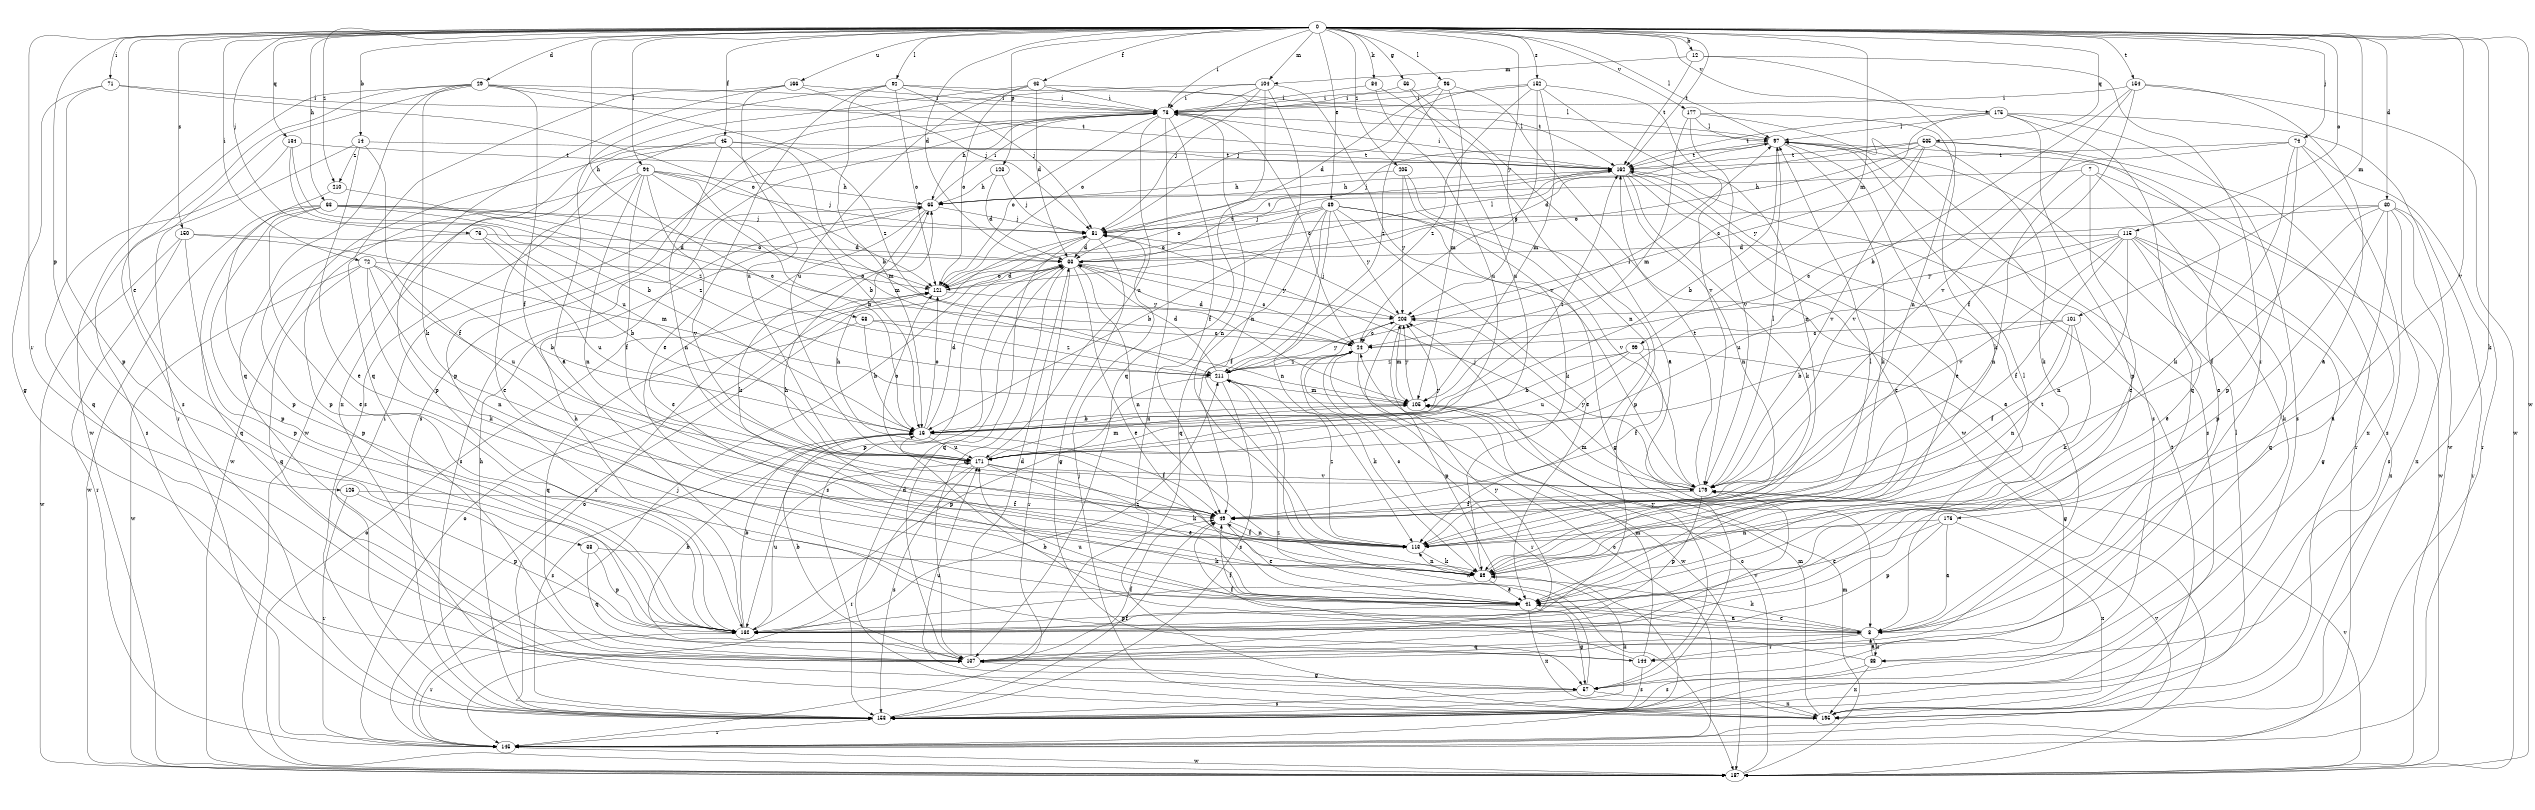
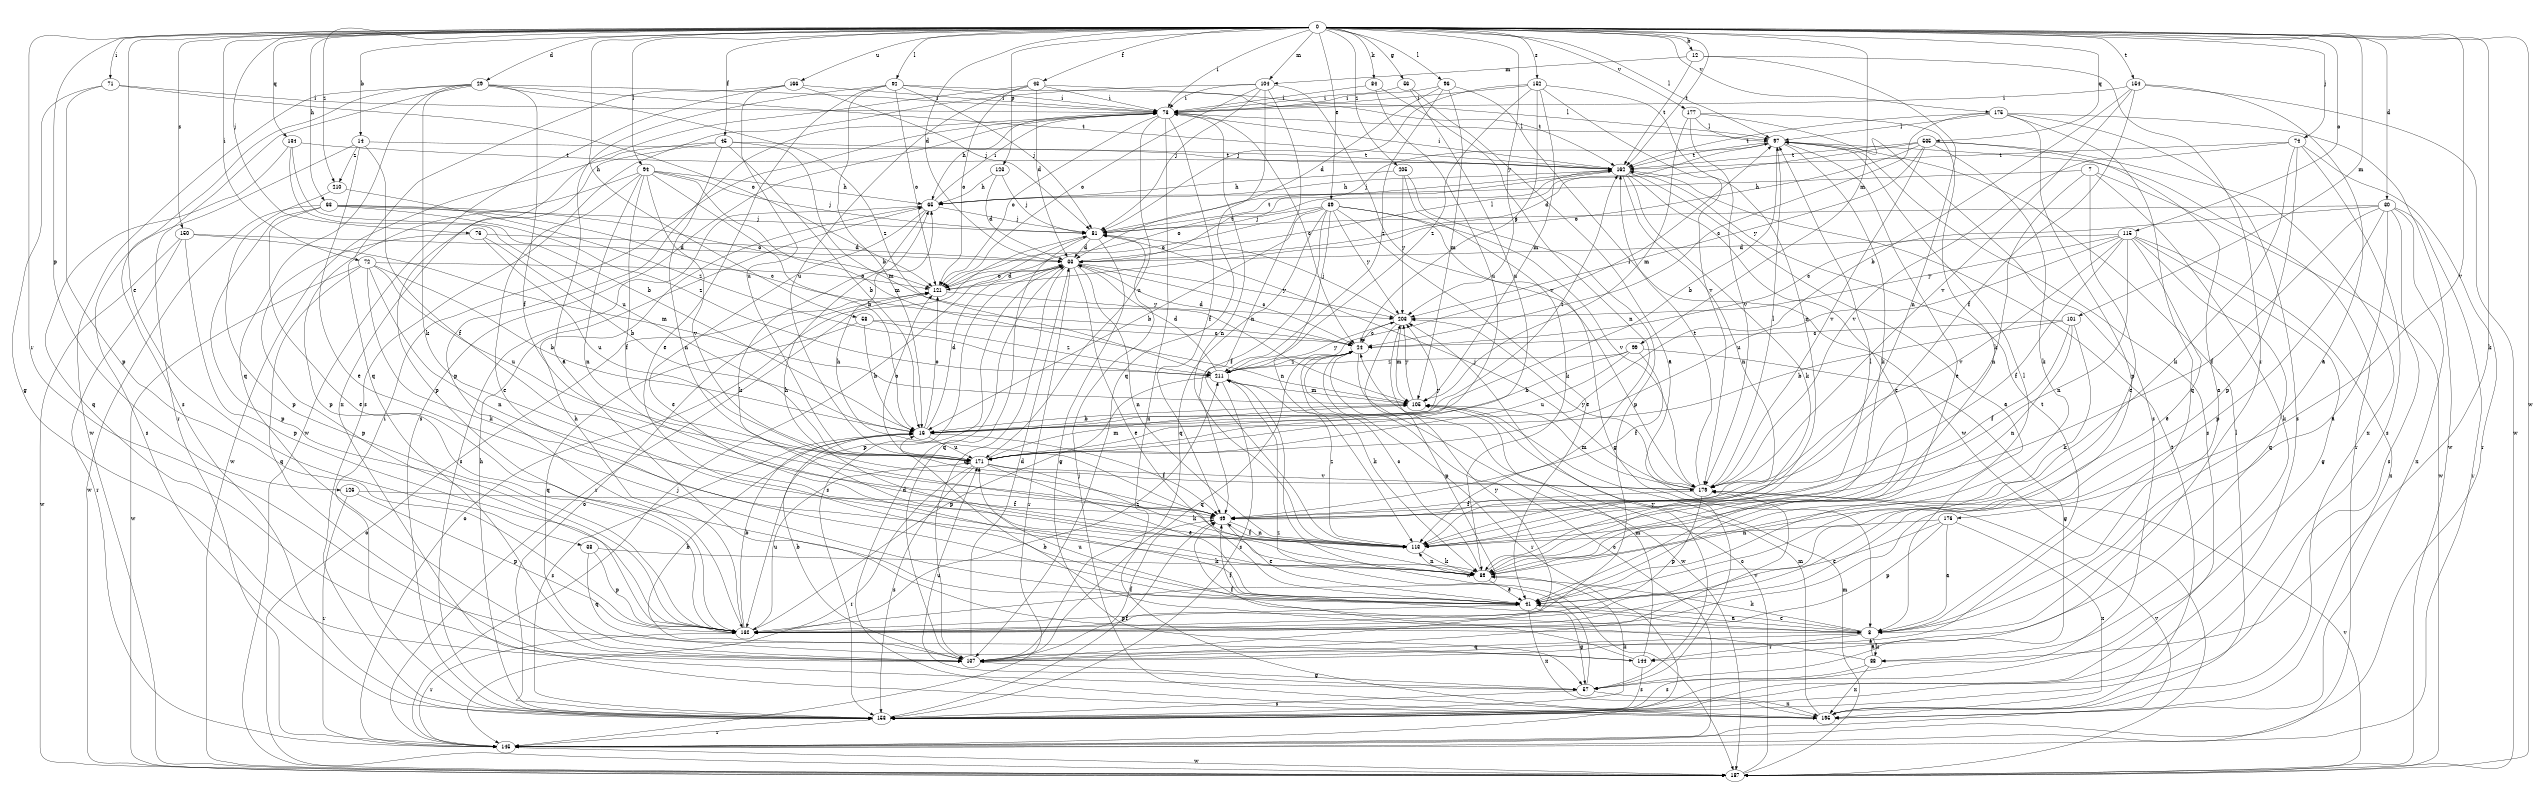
(431, 578) -> (1172, 522)
